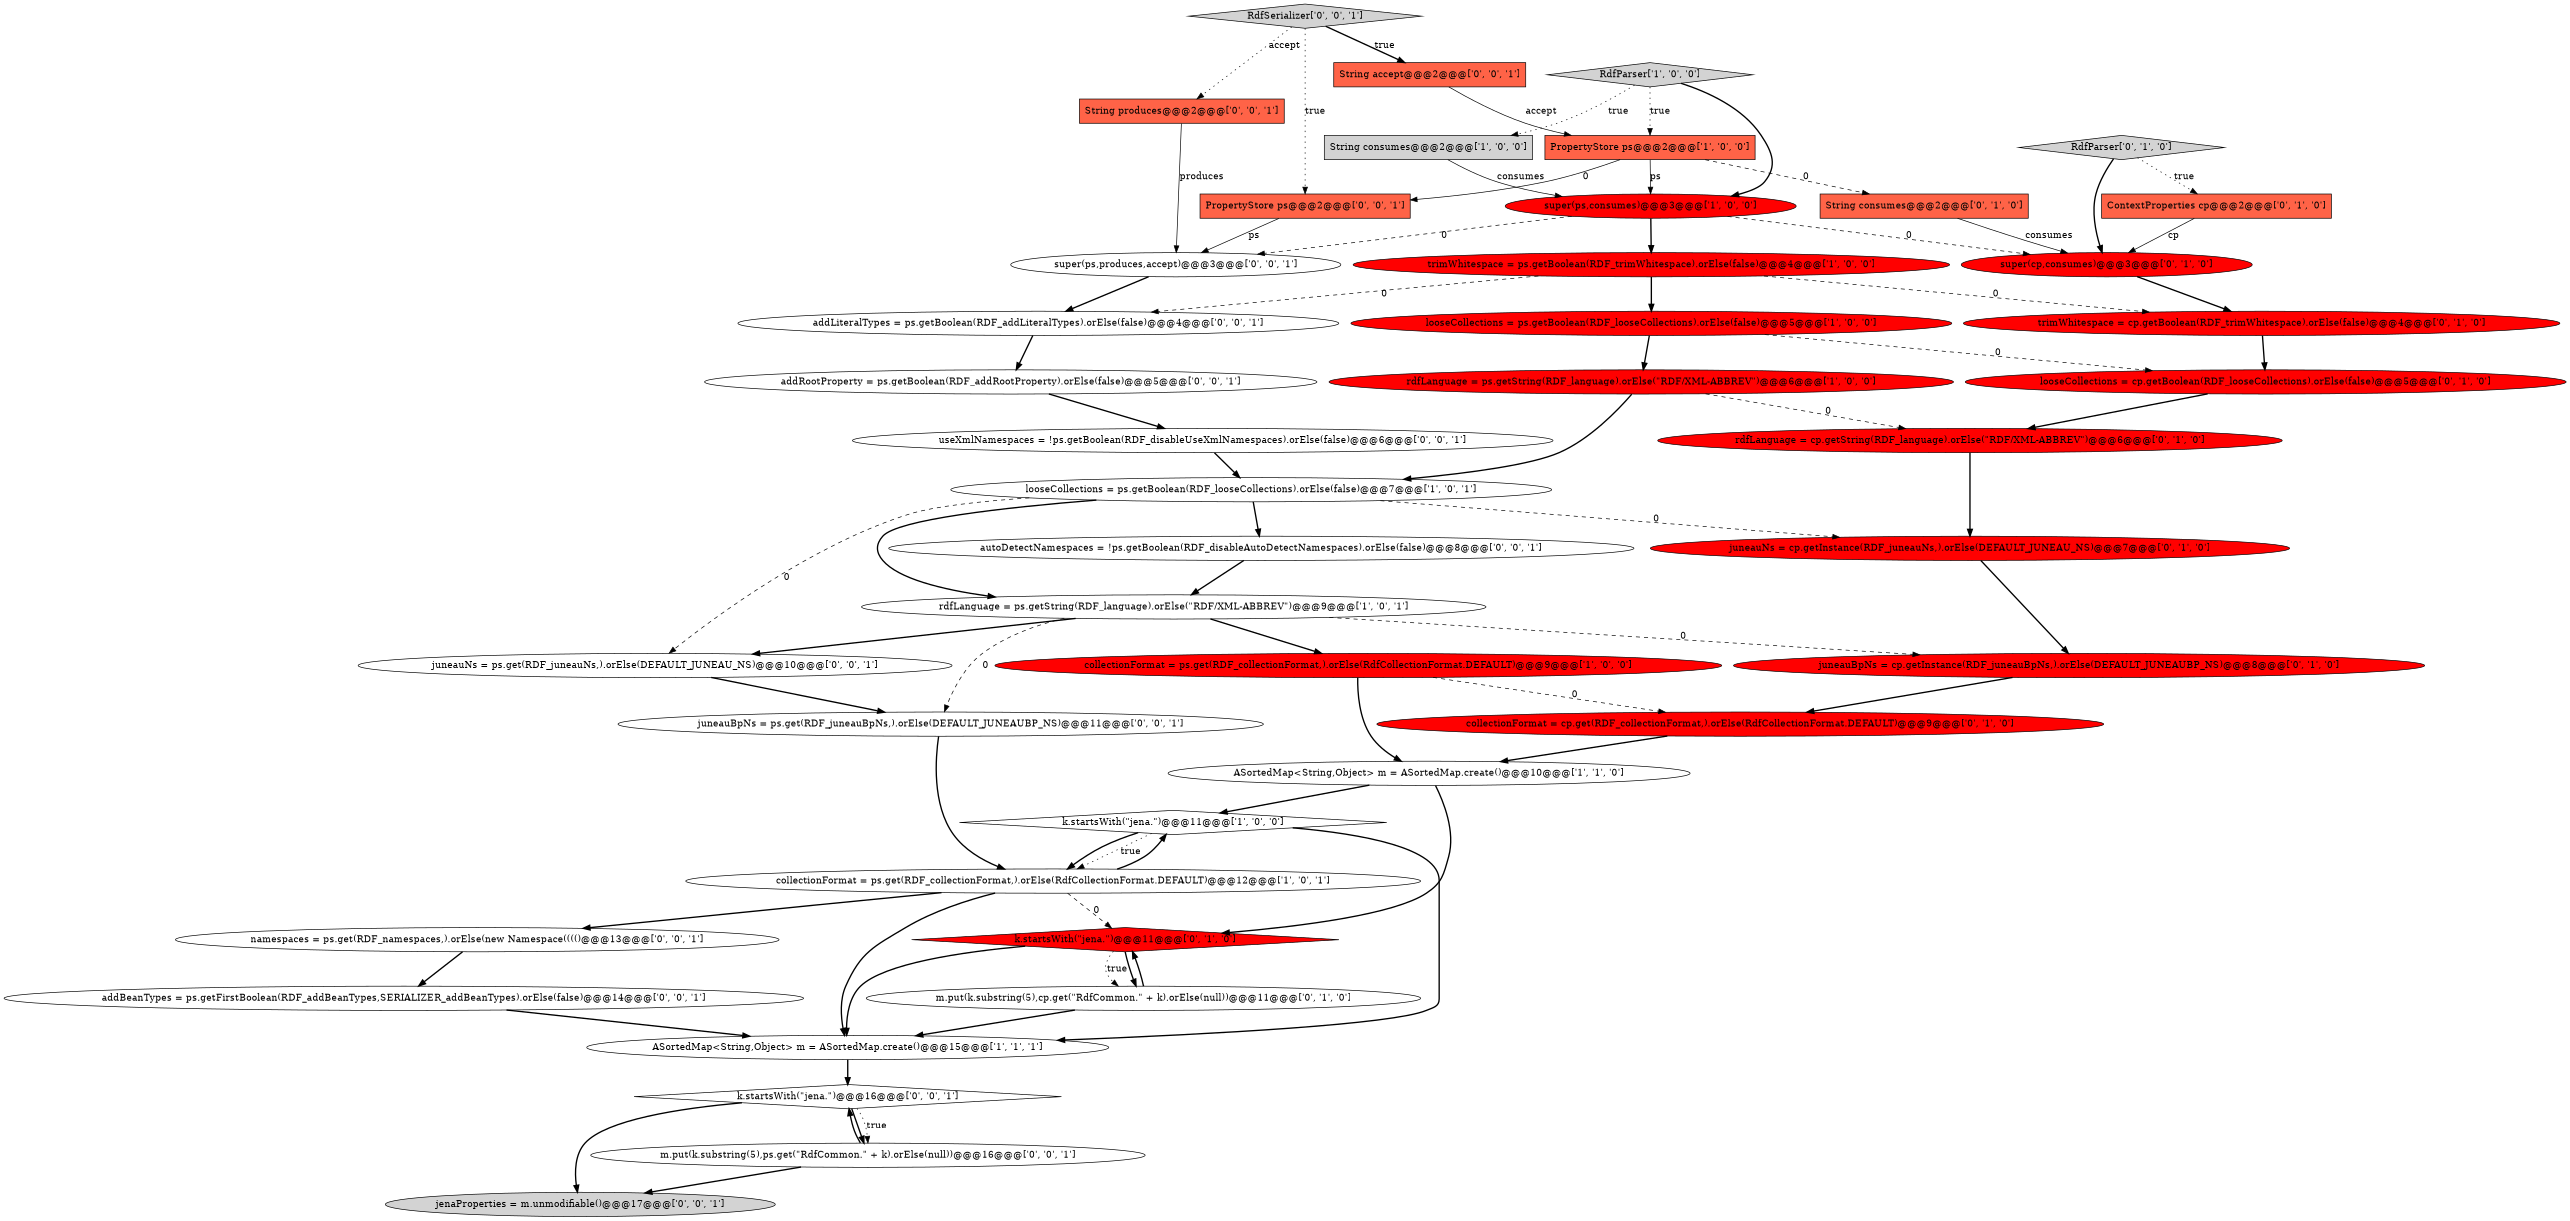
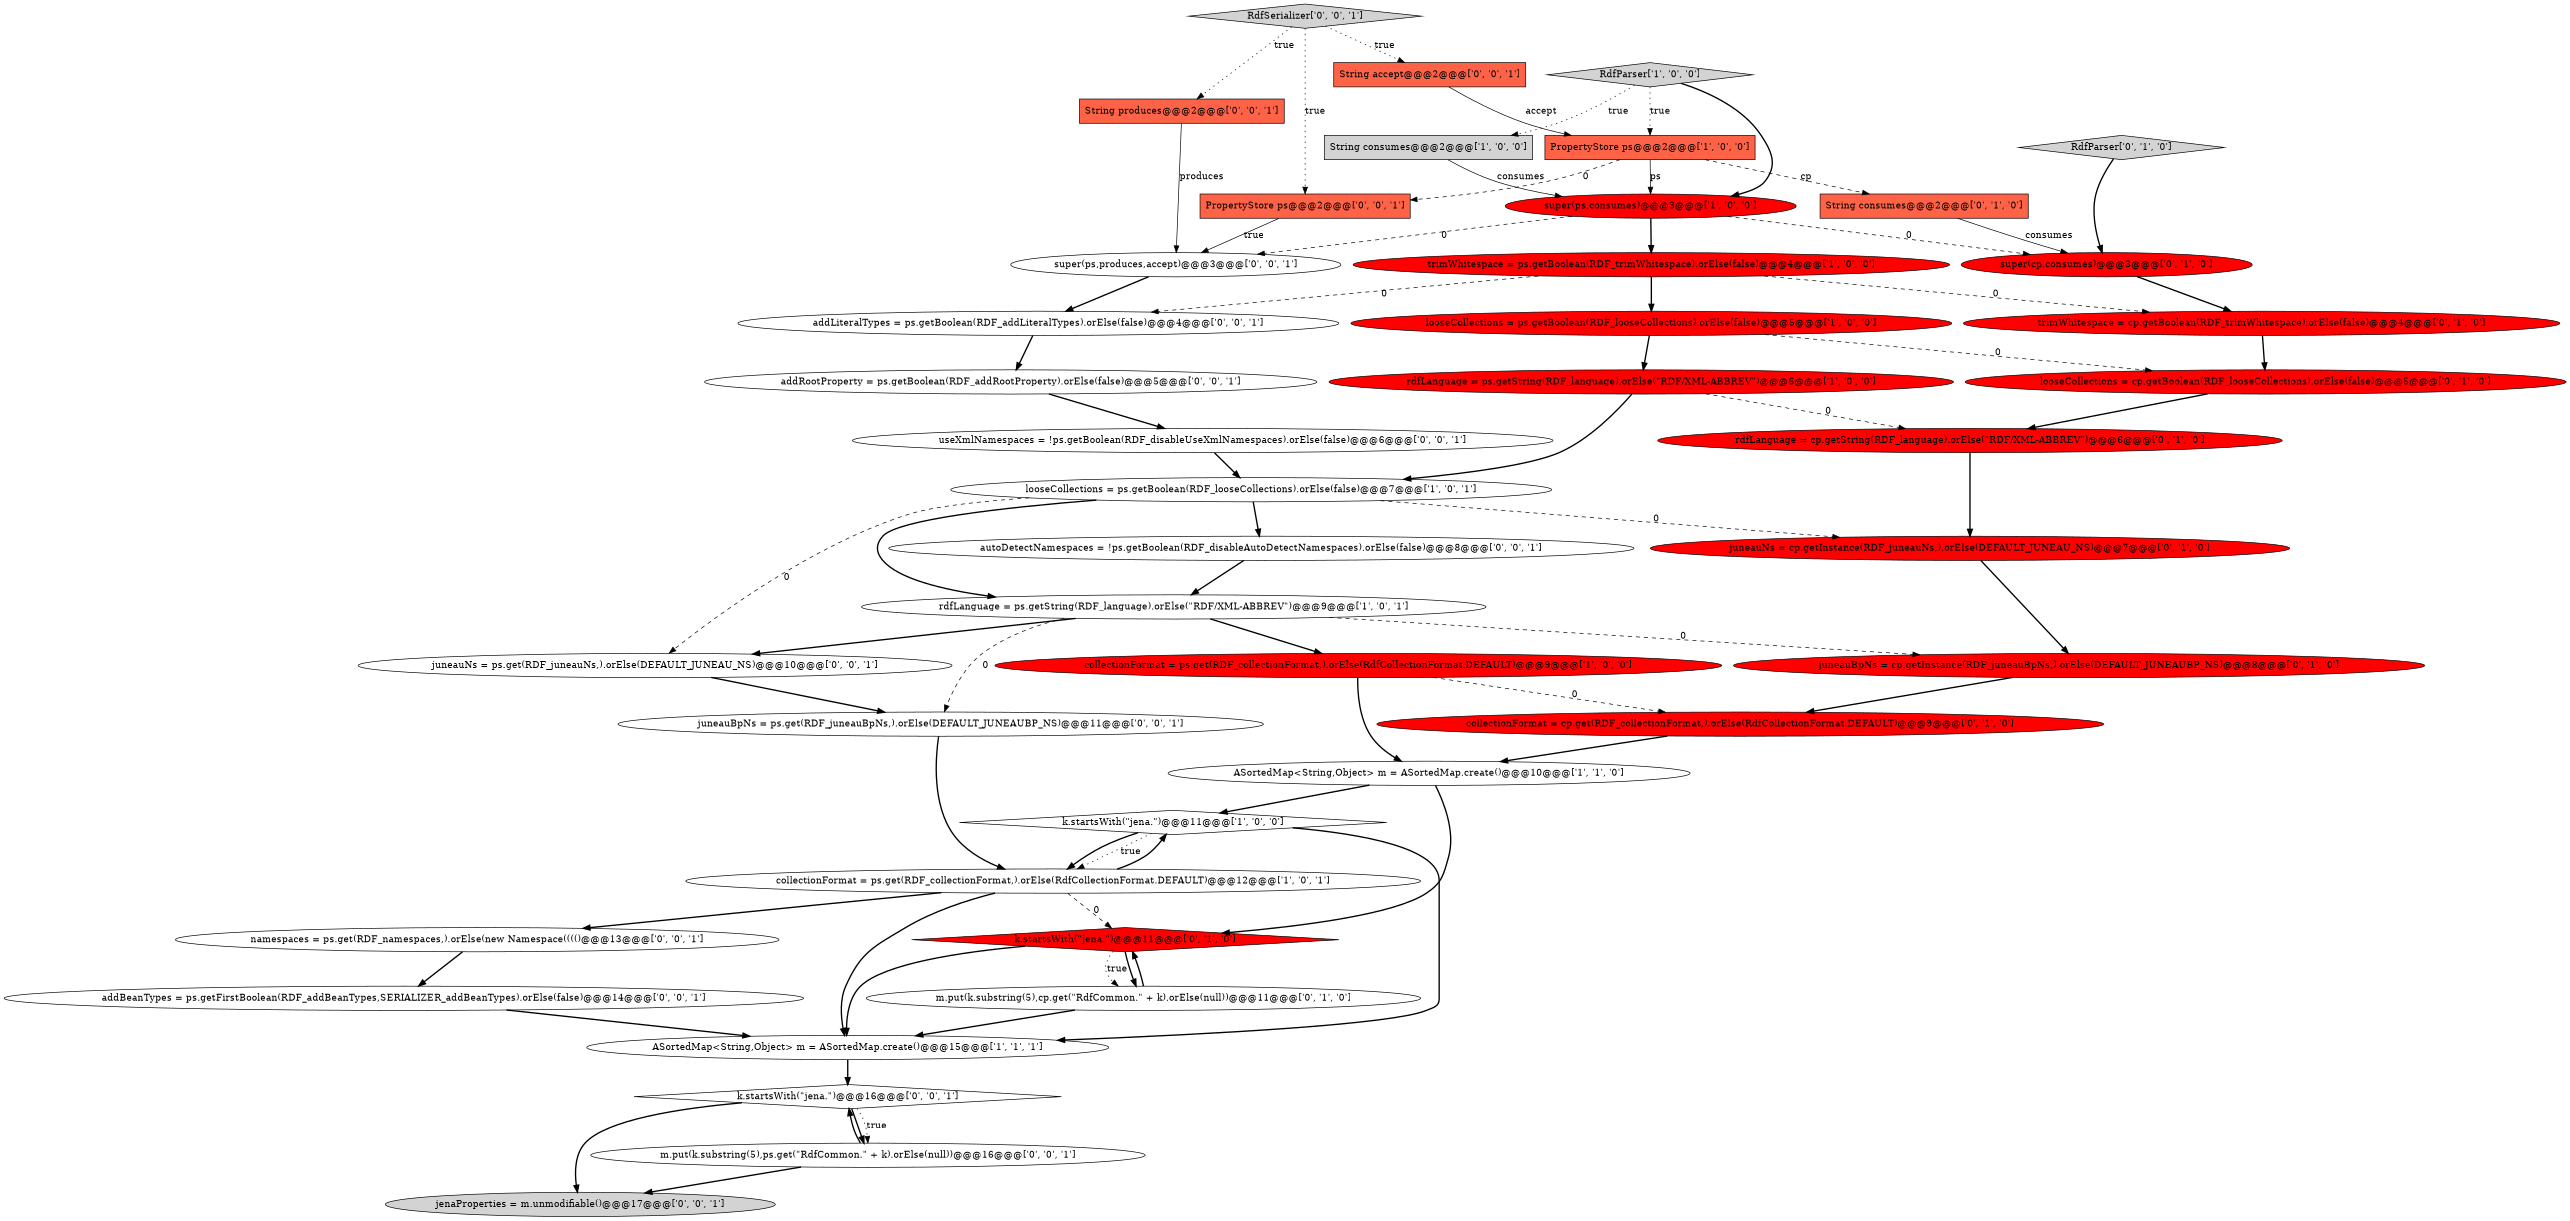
(1362, 43) -> (1362, 43)
(1285, 45) -> (1285, 45)
(1806, 177) -> (1806, 177)
(1530, 185) -> (1530, 185)
(2217, 206) -> none
(1254, 235) -> (1254, 235)
